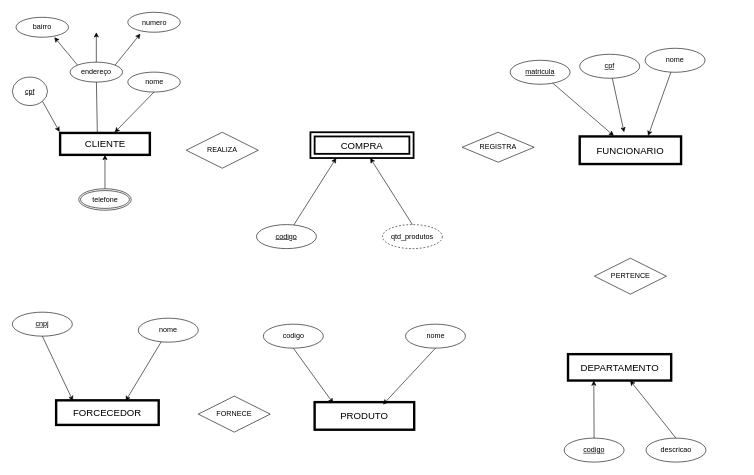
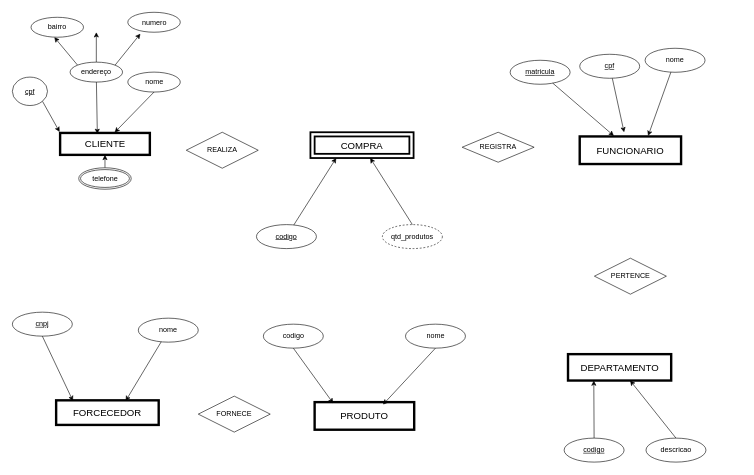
(42, 27) -> (57, 27)
(97, 130) -> (97, 128)
(105, 200) -> (105, 179)
